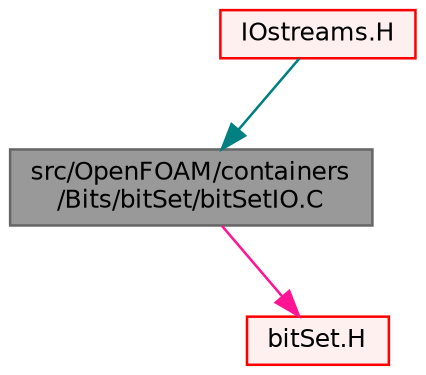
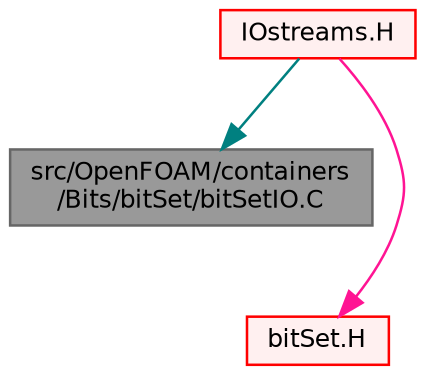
(252, 261) -> (403, 175)
